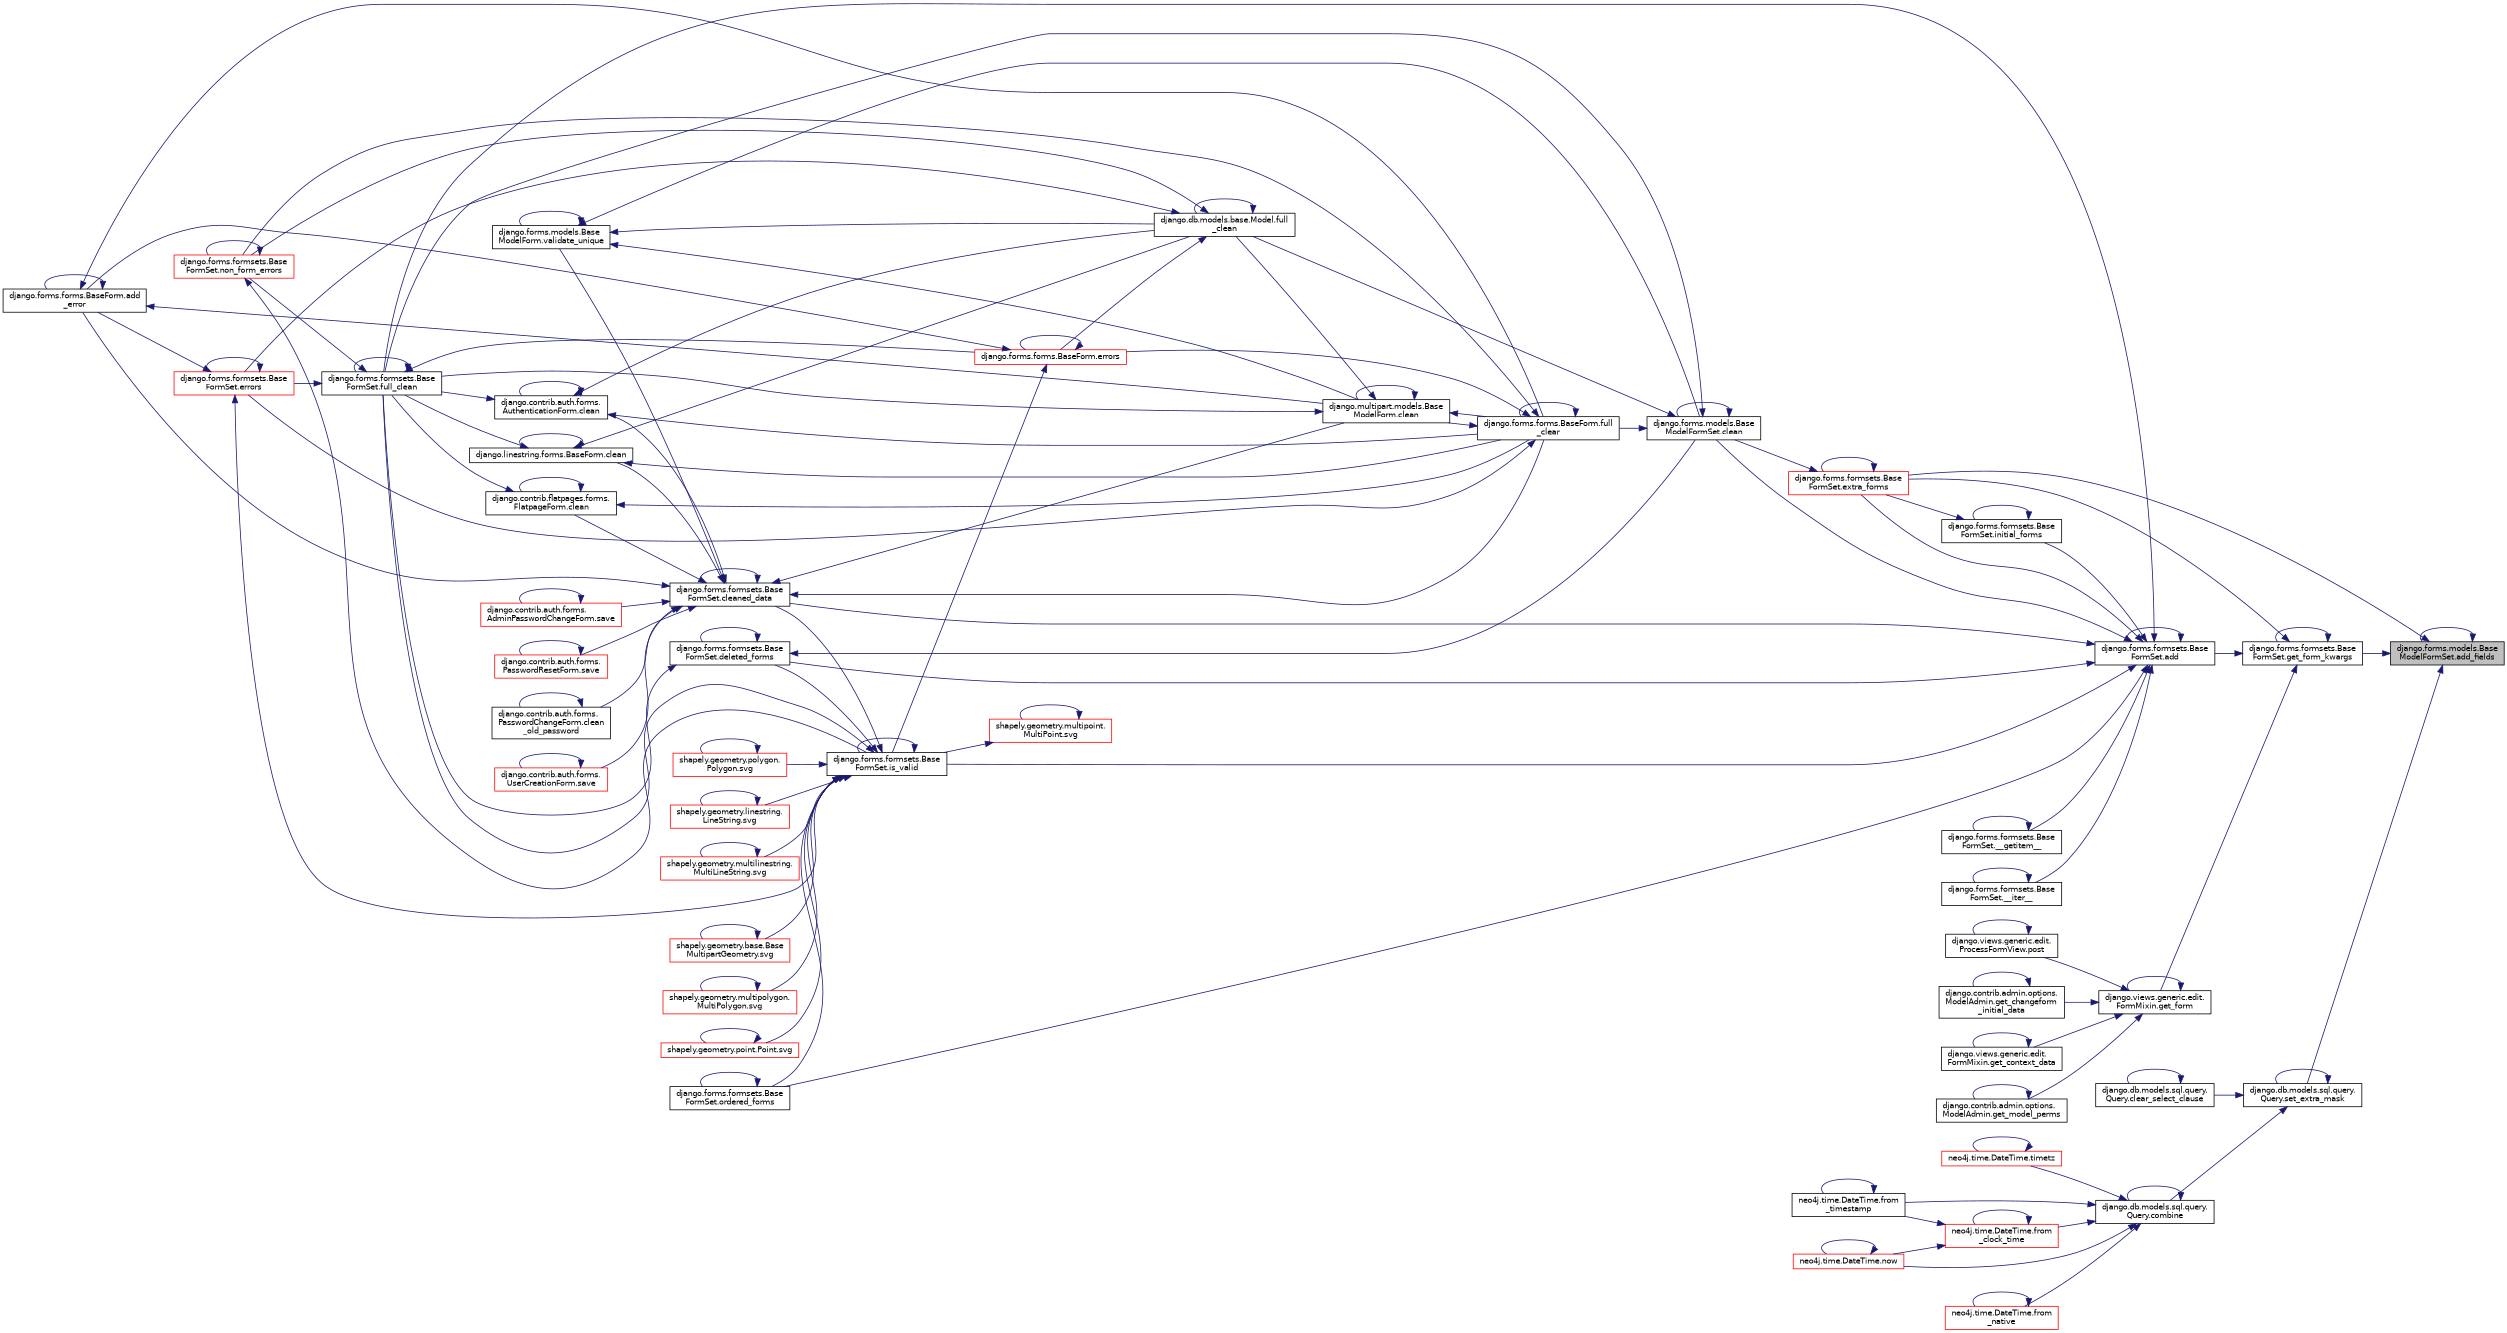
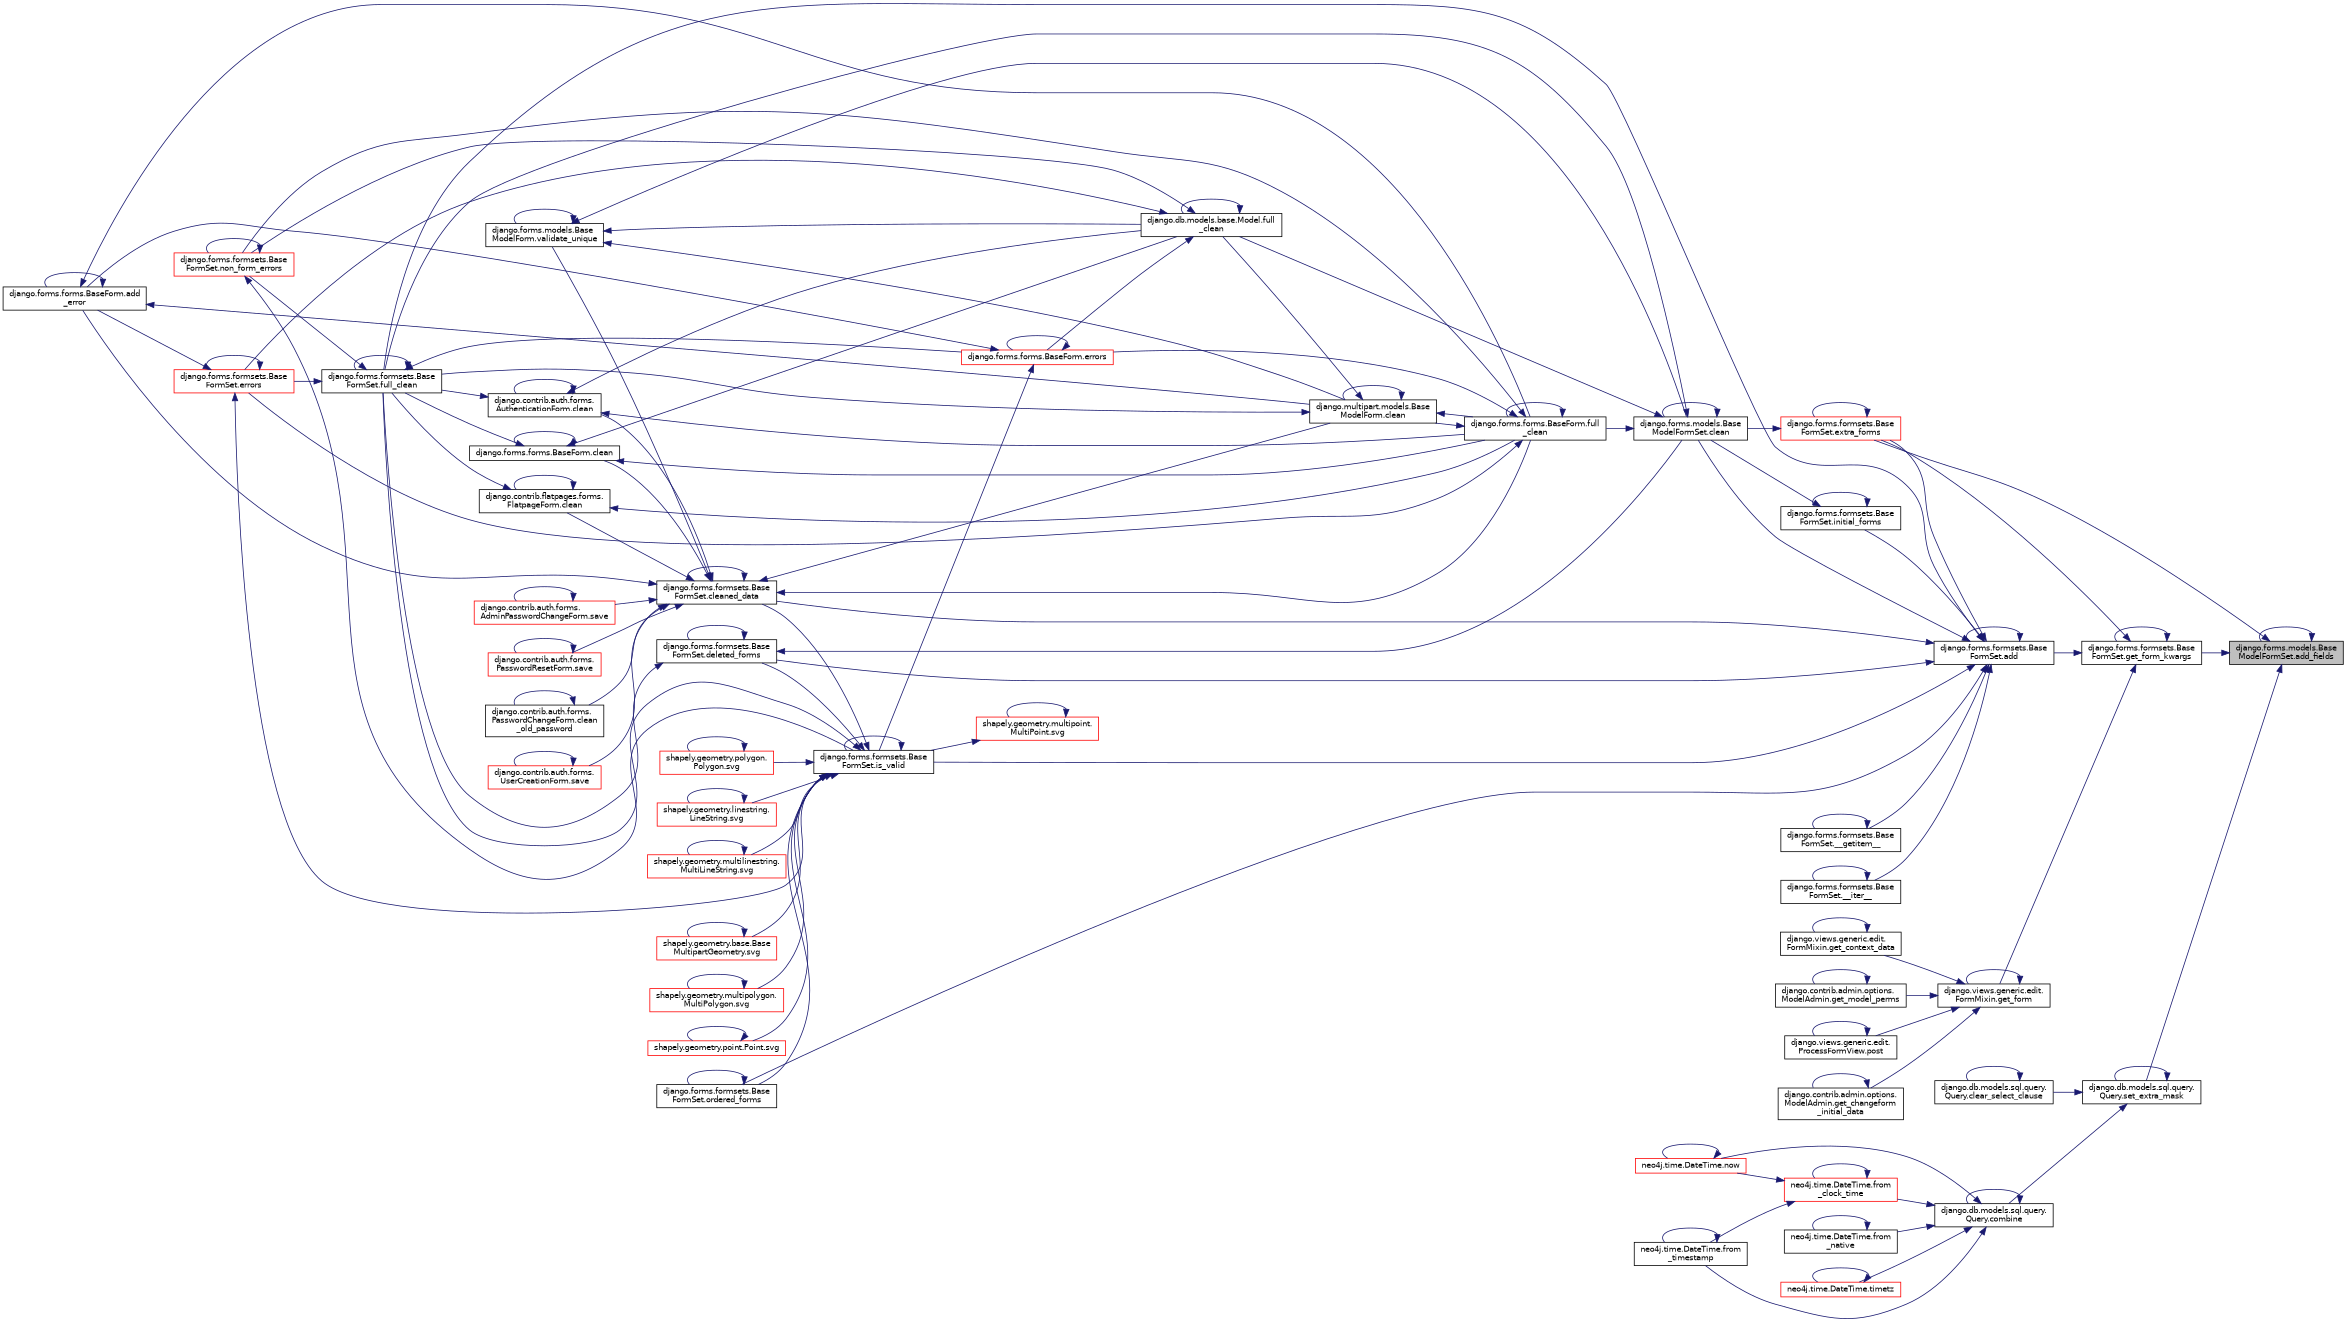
(1548, 428) -> (1535, 429)
(551, 455) -> (545, 453)
(1922, 506) -> (1762, 471)
(2002, 1318) -> (1841, 1242)
